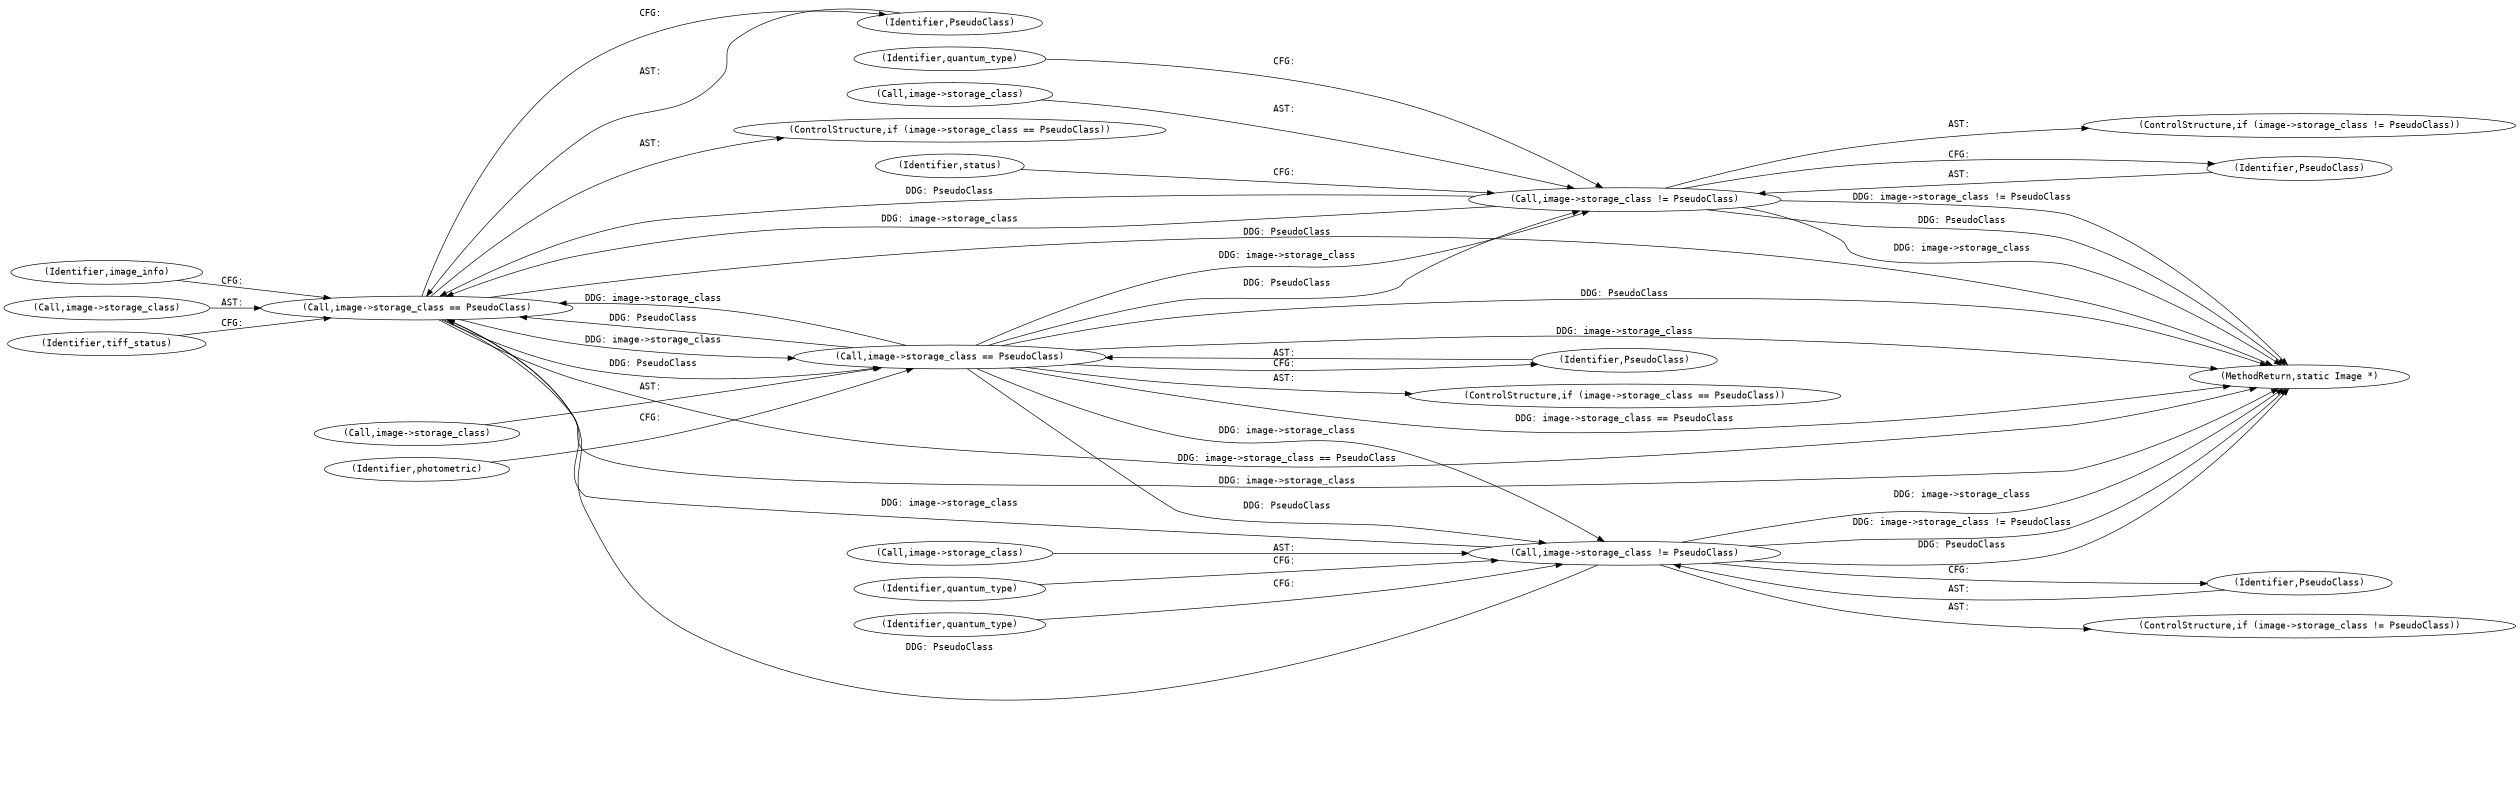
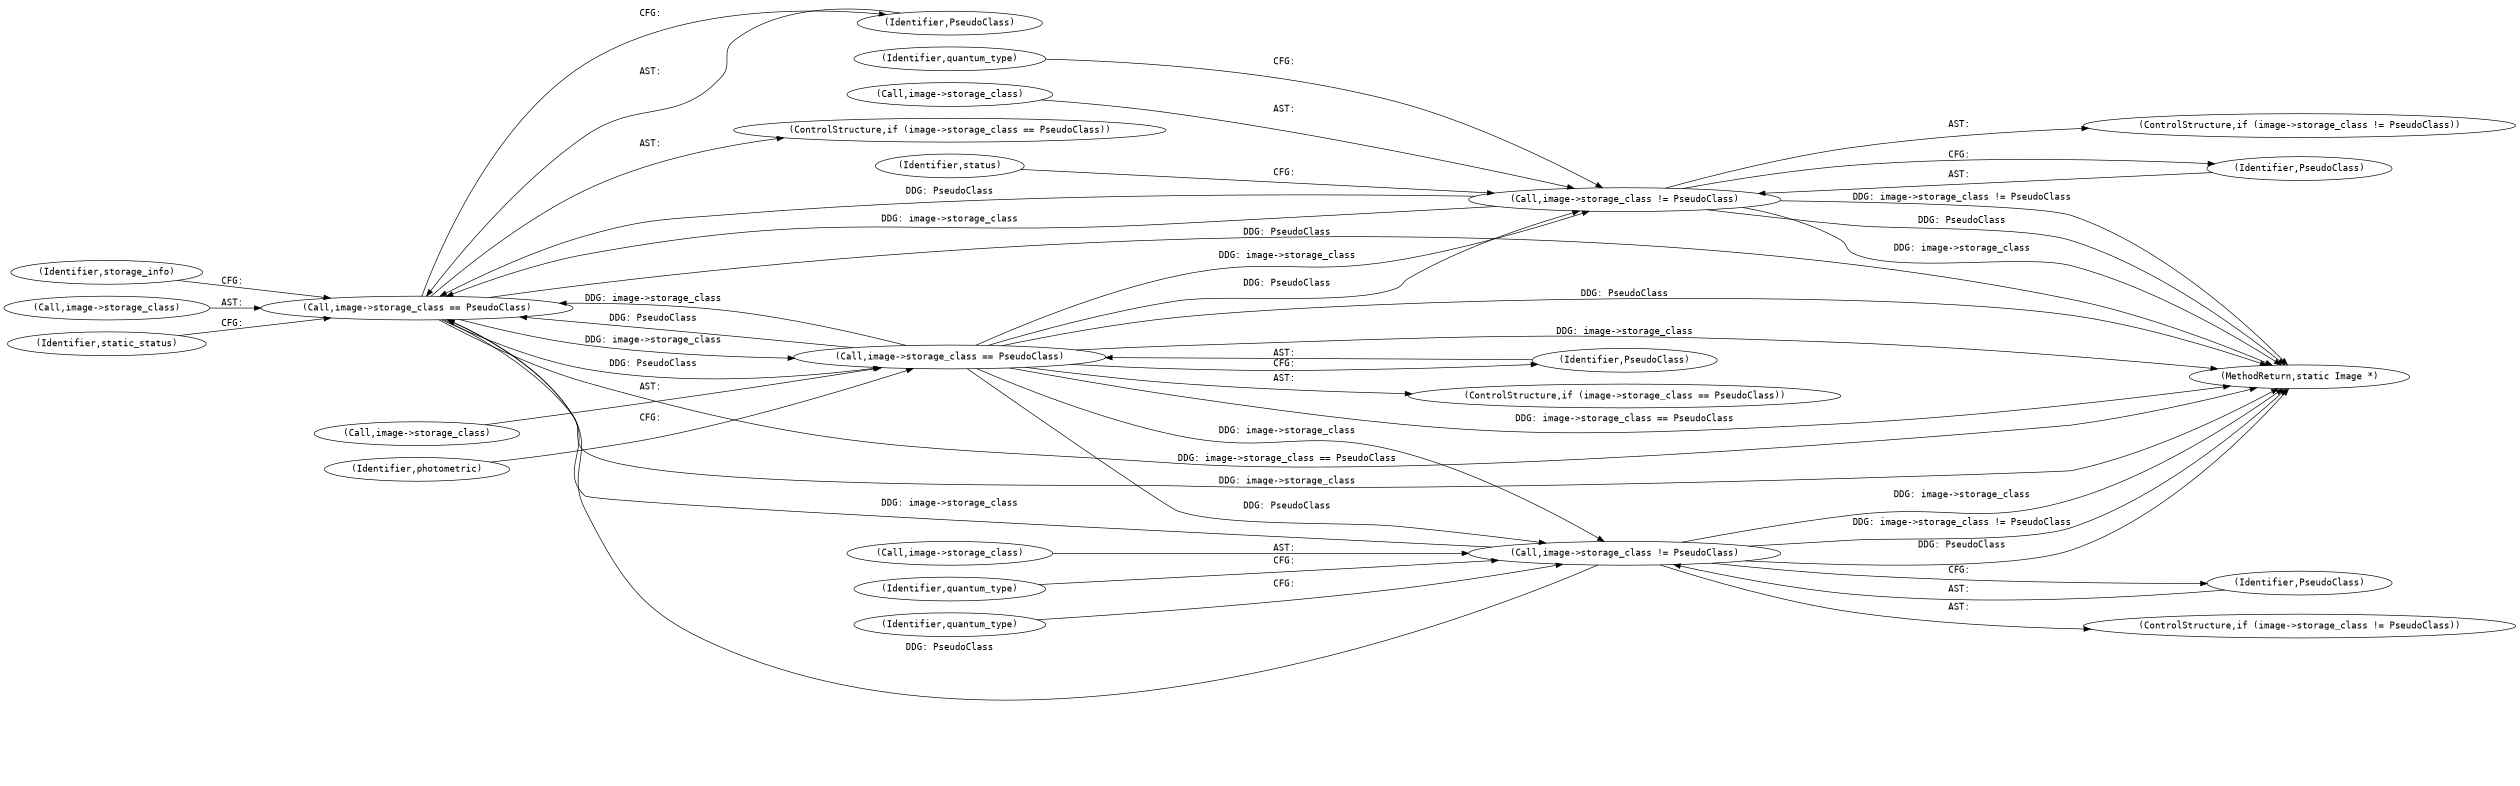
(107, 272) -> (107, 272)
(107, 344) -> (107, 344)
